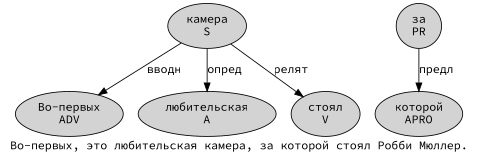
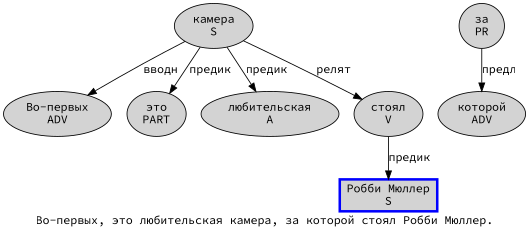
(225, 70) -> (267, 70)
none -> (157, 114)
(419, 114) -> (482, 114)
none -> (389, 195)
